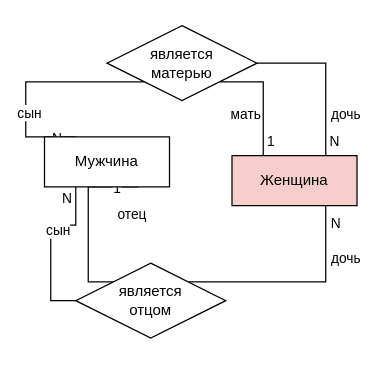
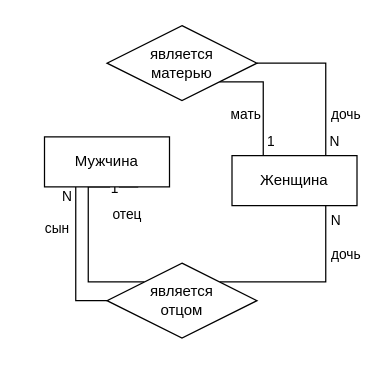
(39, 82) -> none
(294, 181) -> (294, 181)
(151, 301) -> (182, 301)
